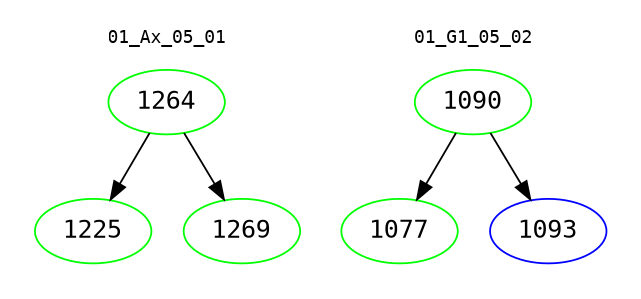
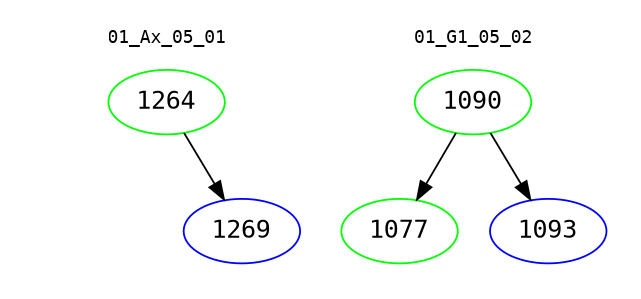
(93, 231) -> none
(242, 231) -> (242, 231)
